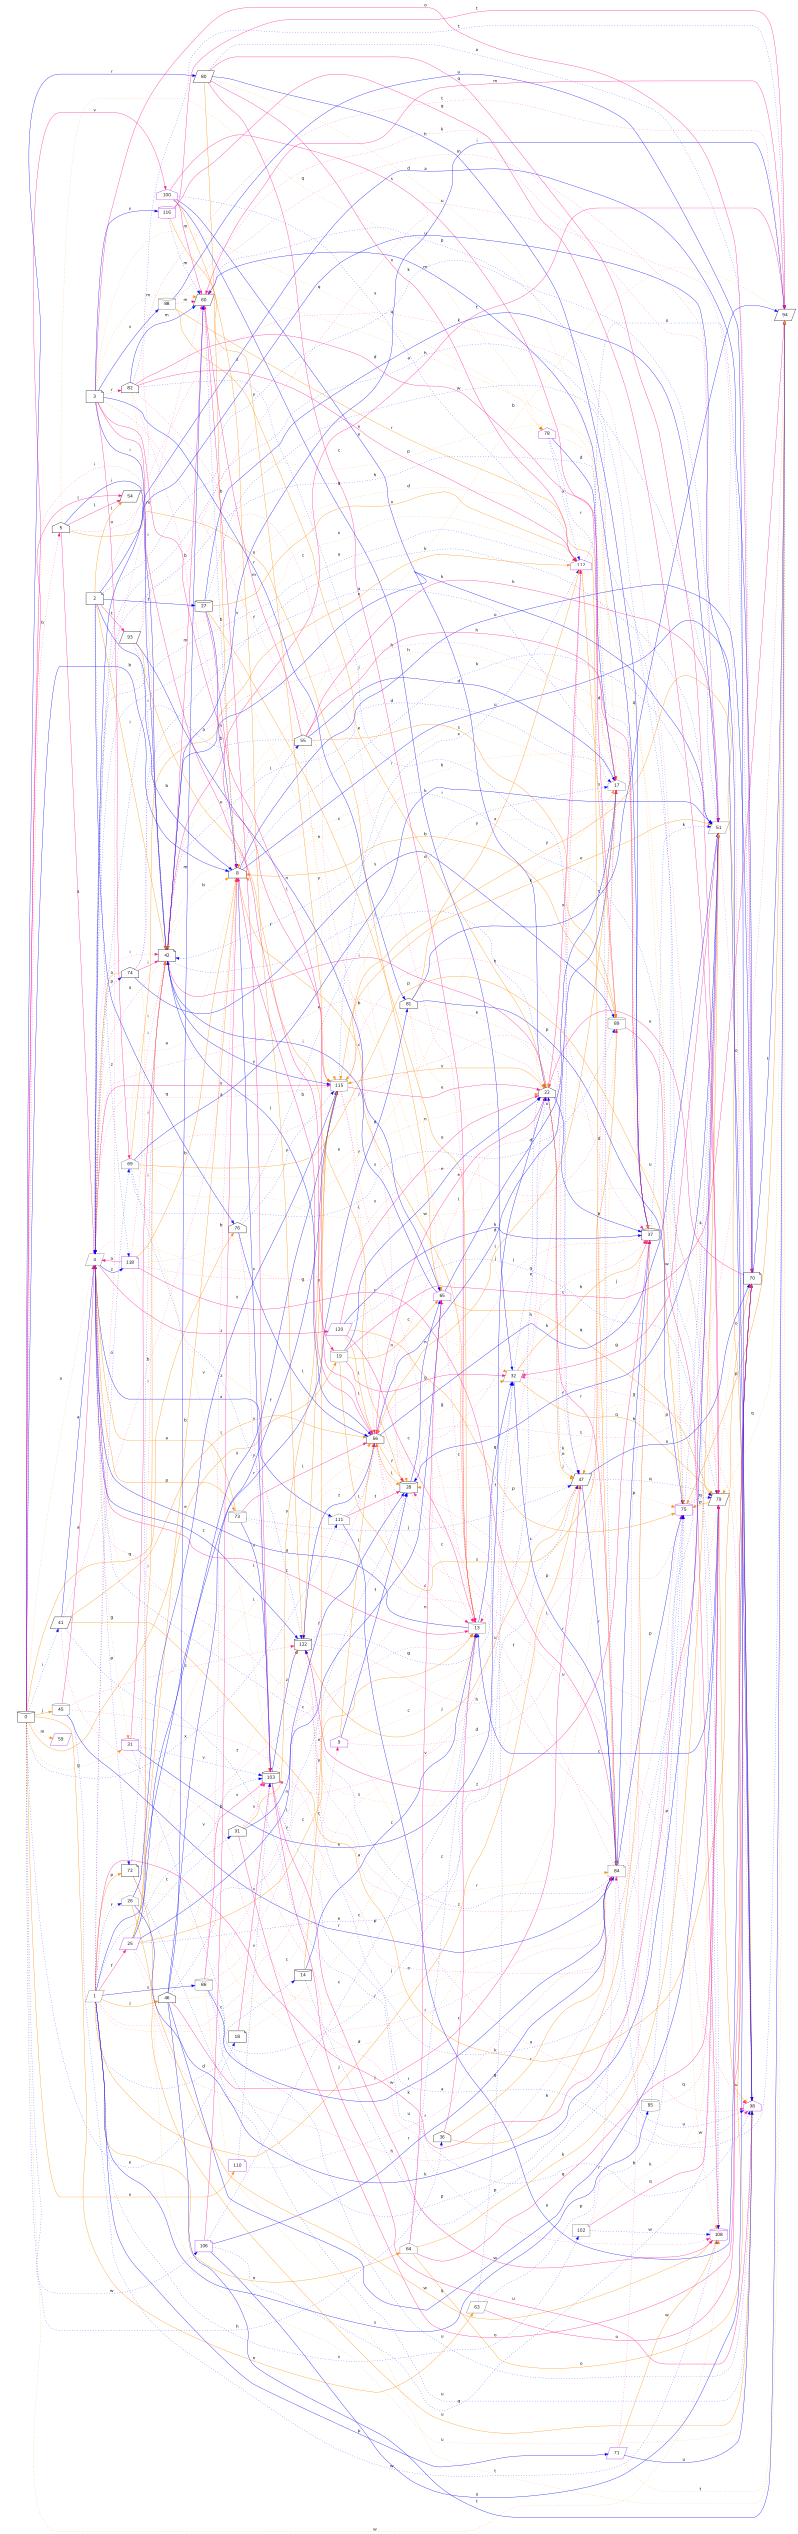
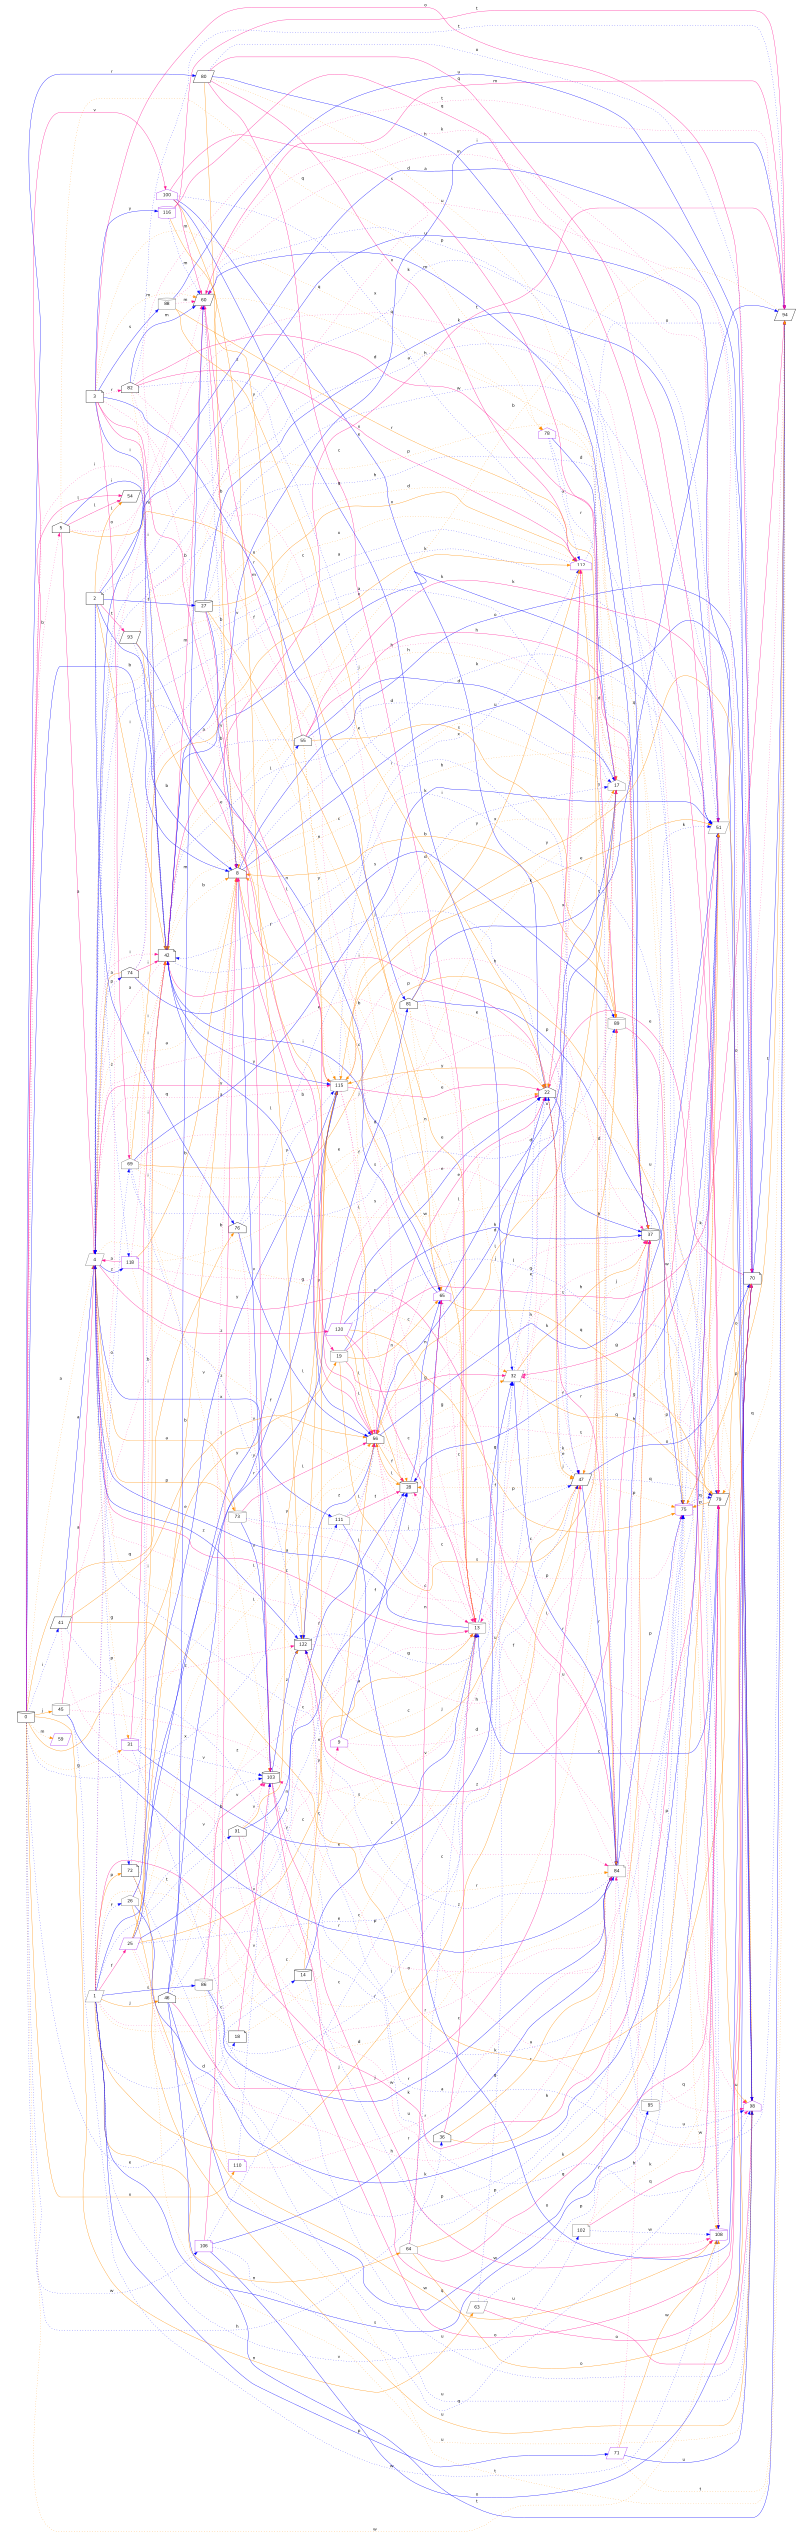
(262, 1666) -> (308, 1611)
